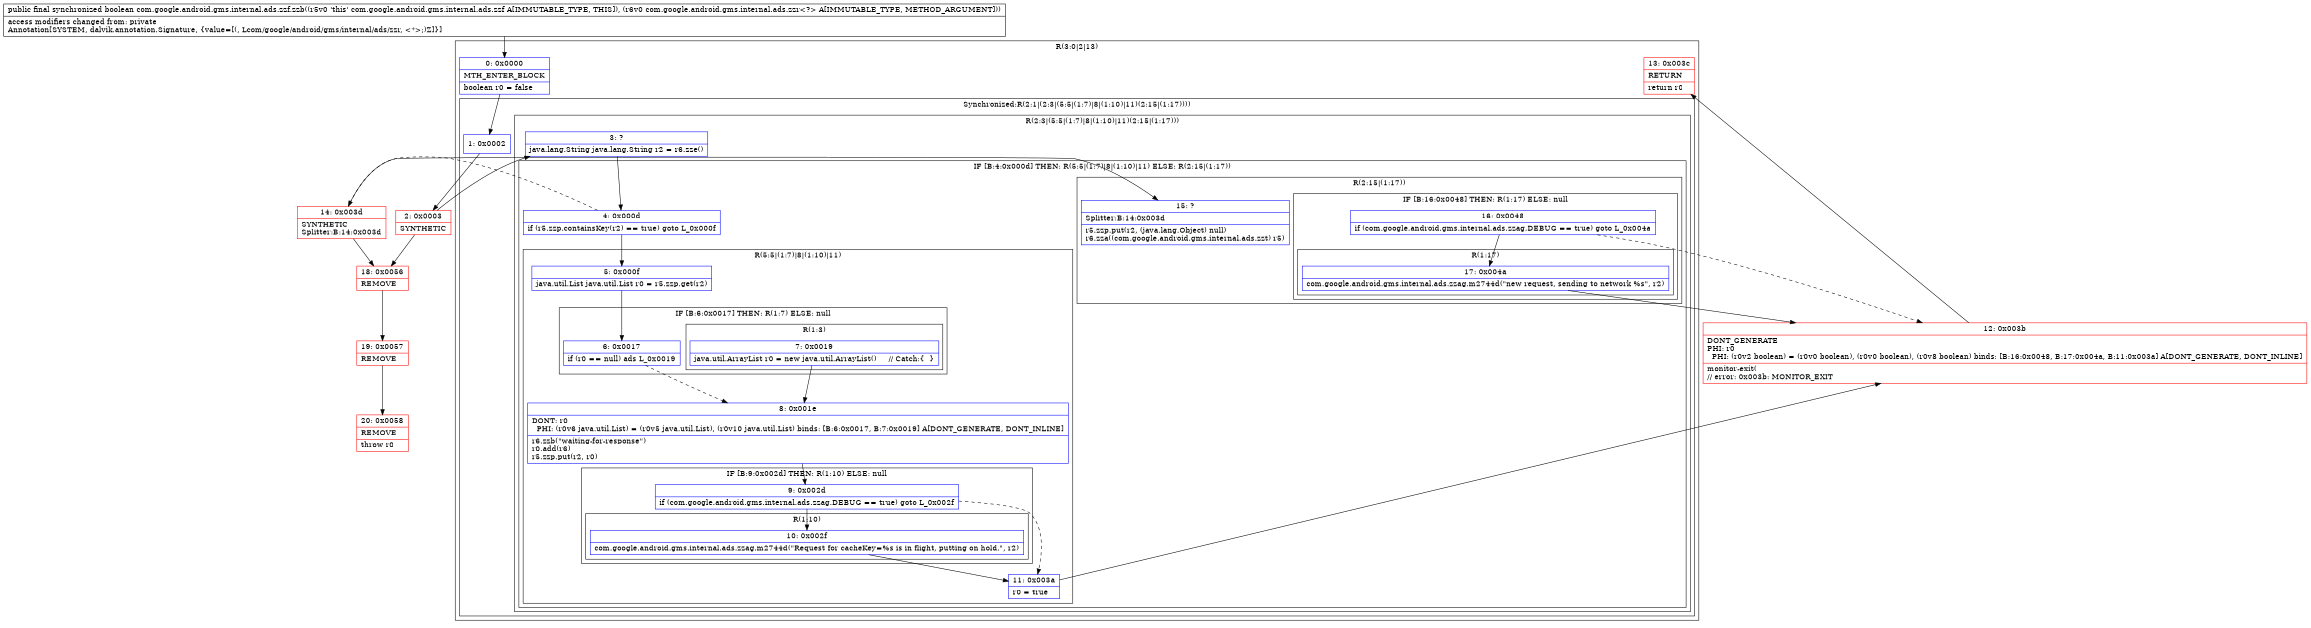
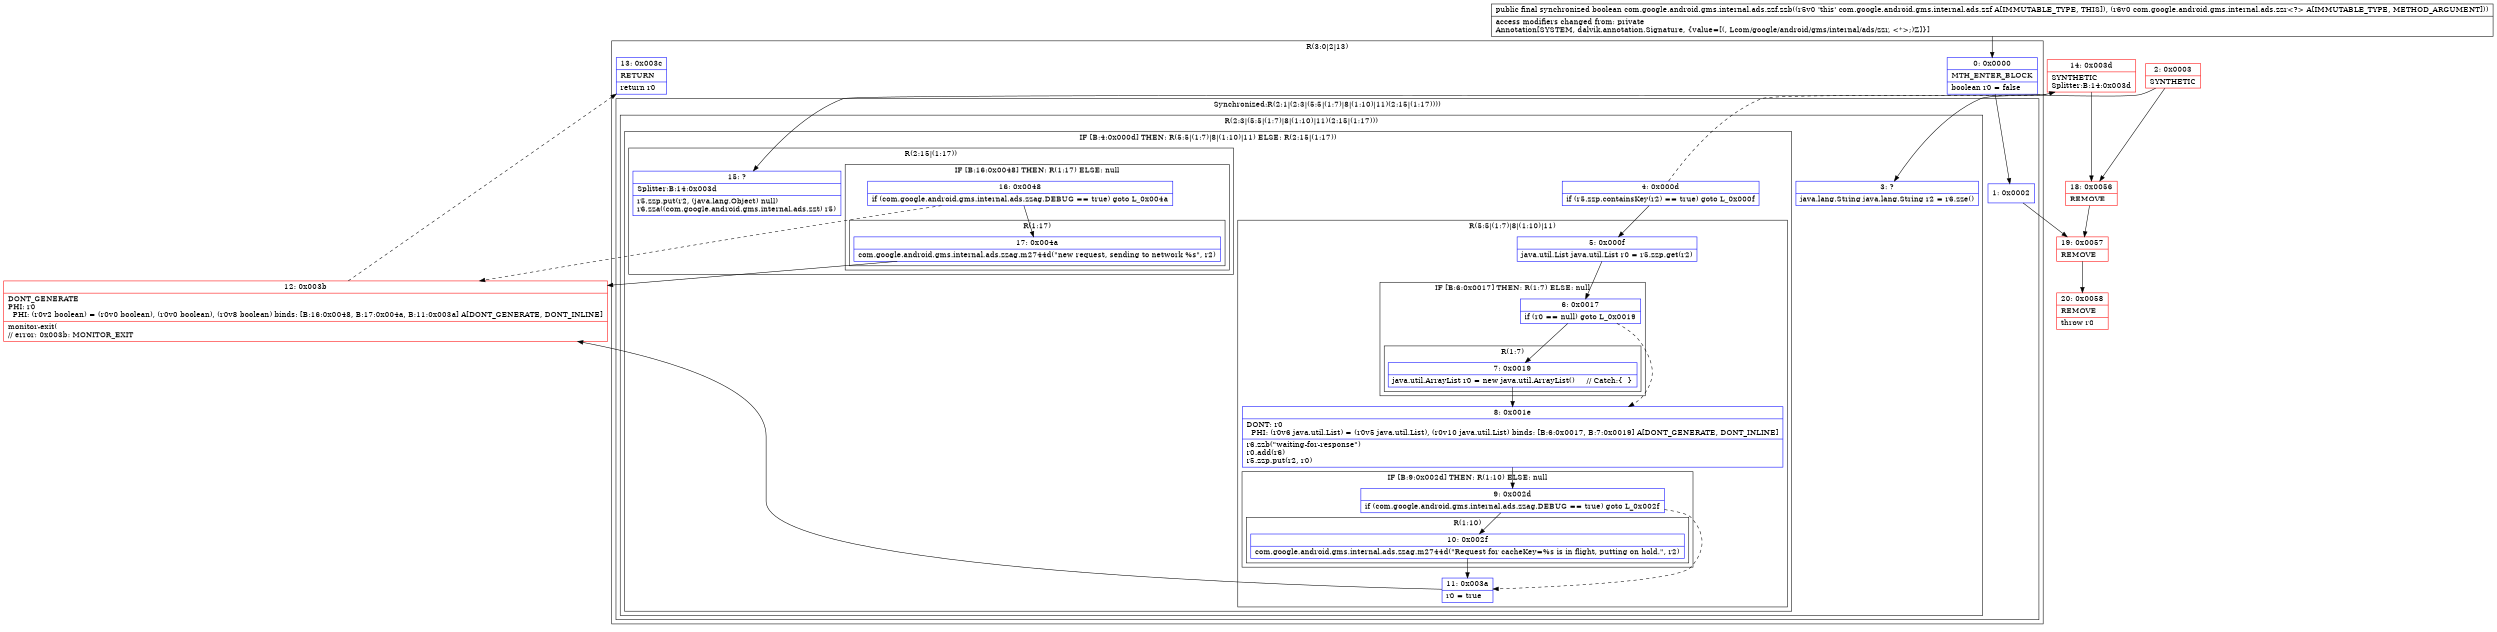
(1669, 76) -> (641, 76)
(463, 173) -> (2047, 221)
(619, 181) -> none
(1832, 210) -> (480, 189)
(814, 330) -> (1513, 352)
none -> (1549, 341)
(622, 359) -> (1581, 317)
